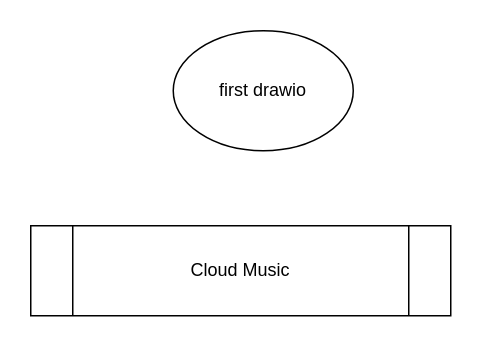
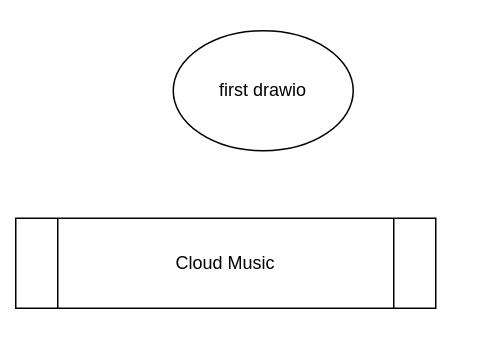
(241, 271) -> (226, 263)
